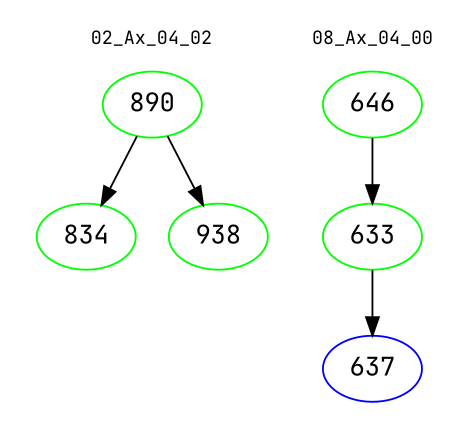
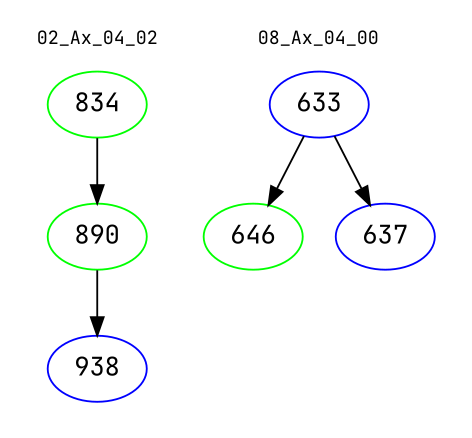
(123, 162) -> (97, 162)
(372, 162) -> (290, 162)
(218, 237) -> (97, 369)
(372, 237) -> (319, 105)
